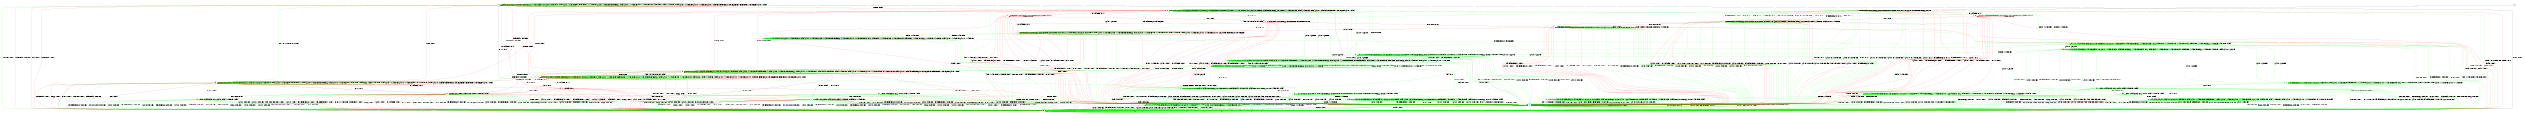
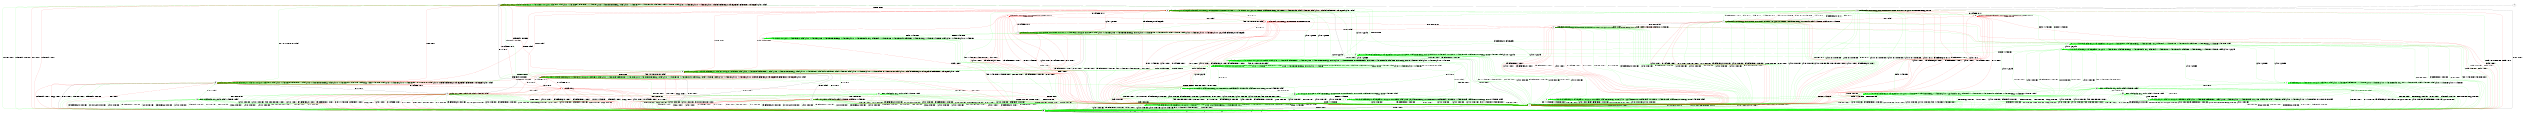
none -> (787, 73)
(1450, 75) -> (1450, 75)
(2151, 97) -> (2151, 97)
